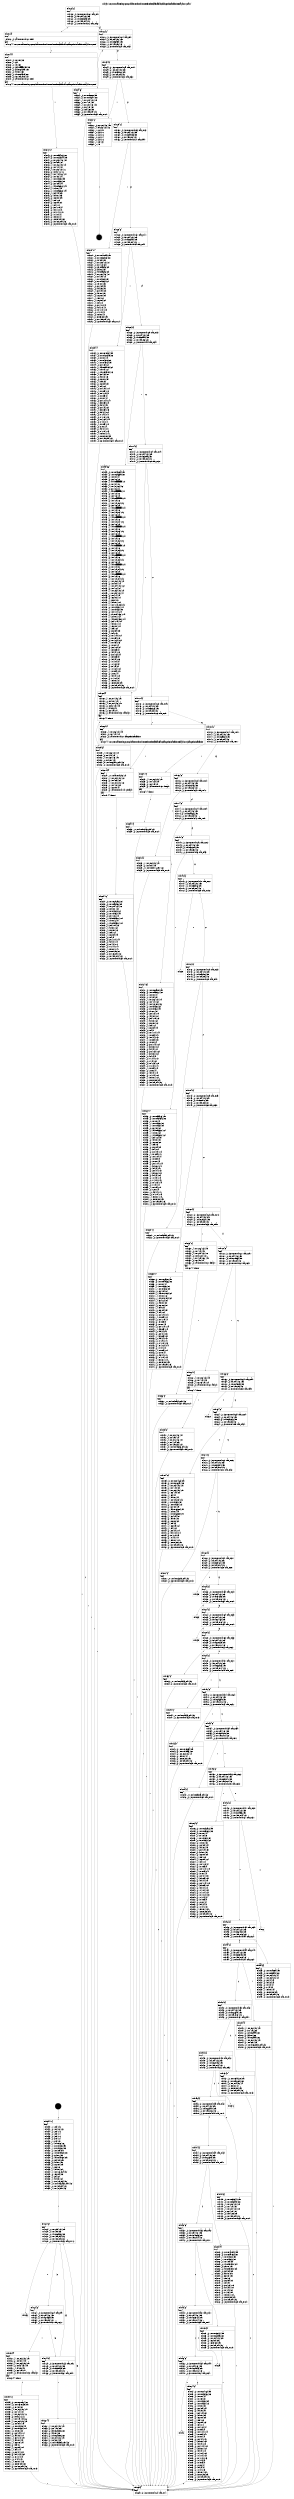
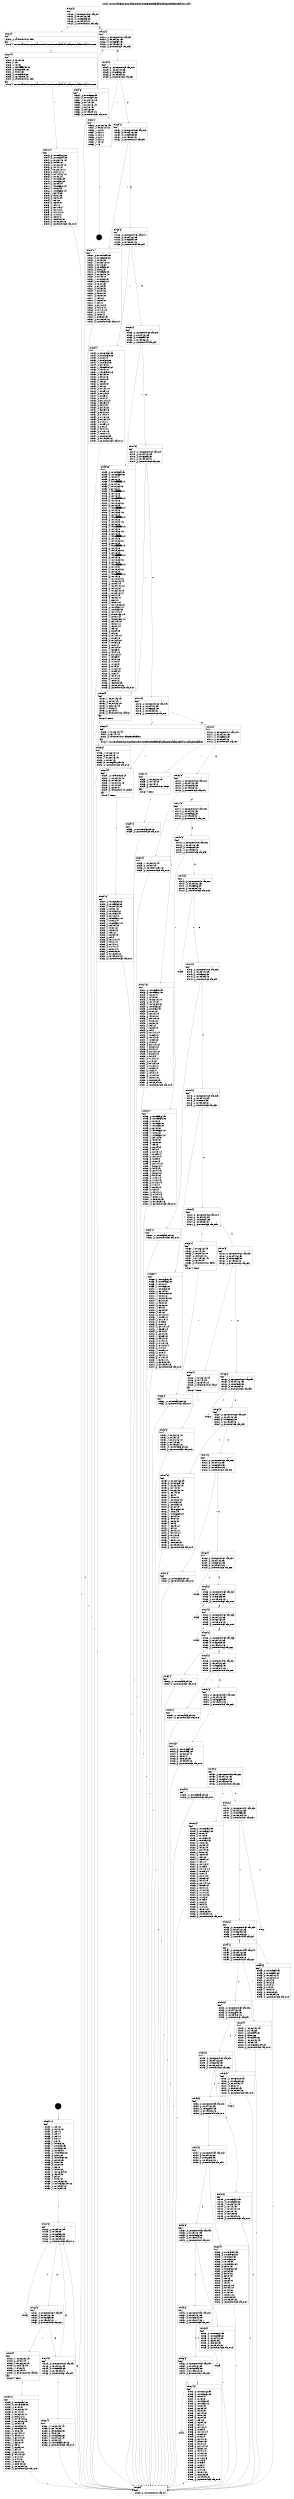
(204, 928) -> (195, 928)
(219, 1236) -> (228, 1235)
(222, 1731) -> none
